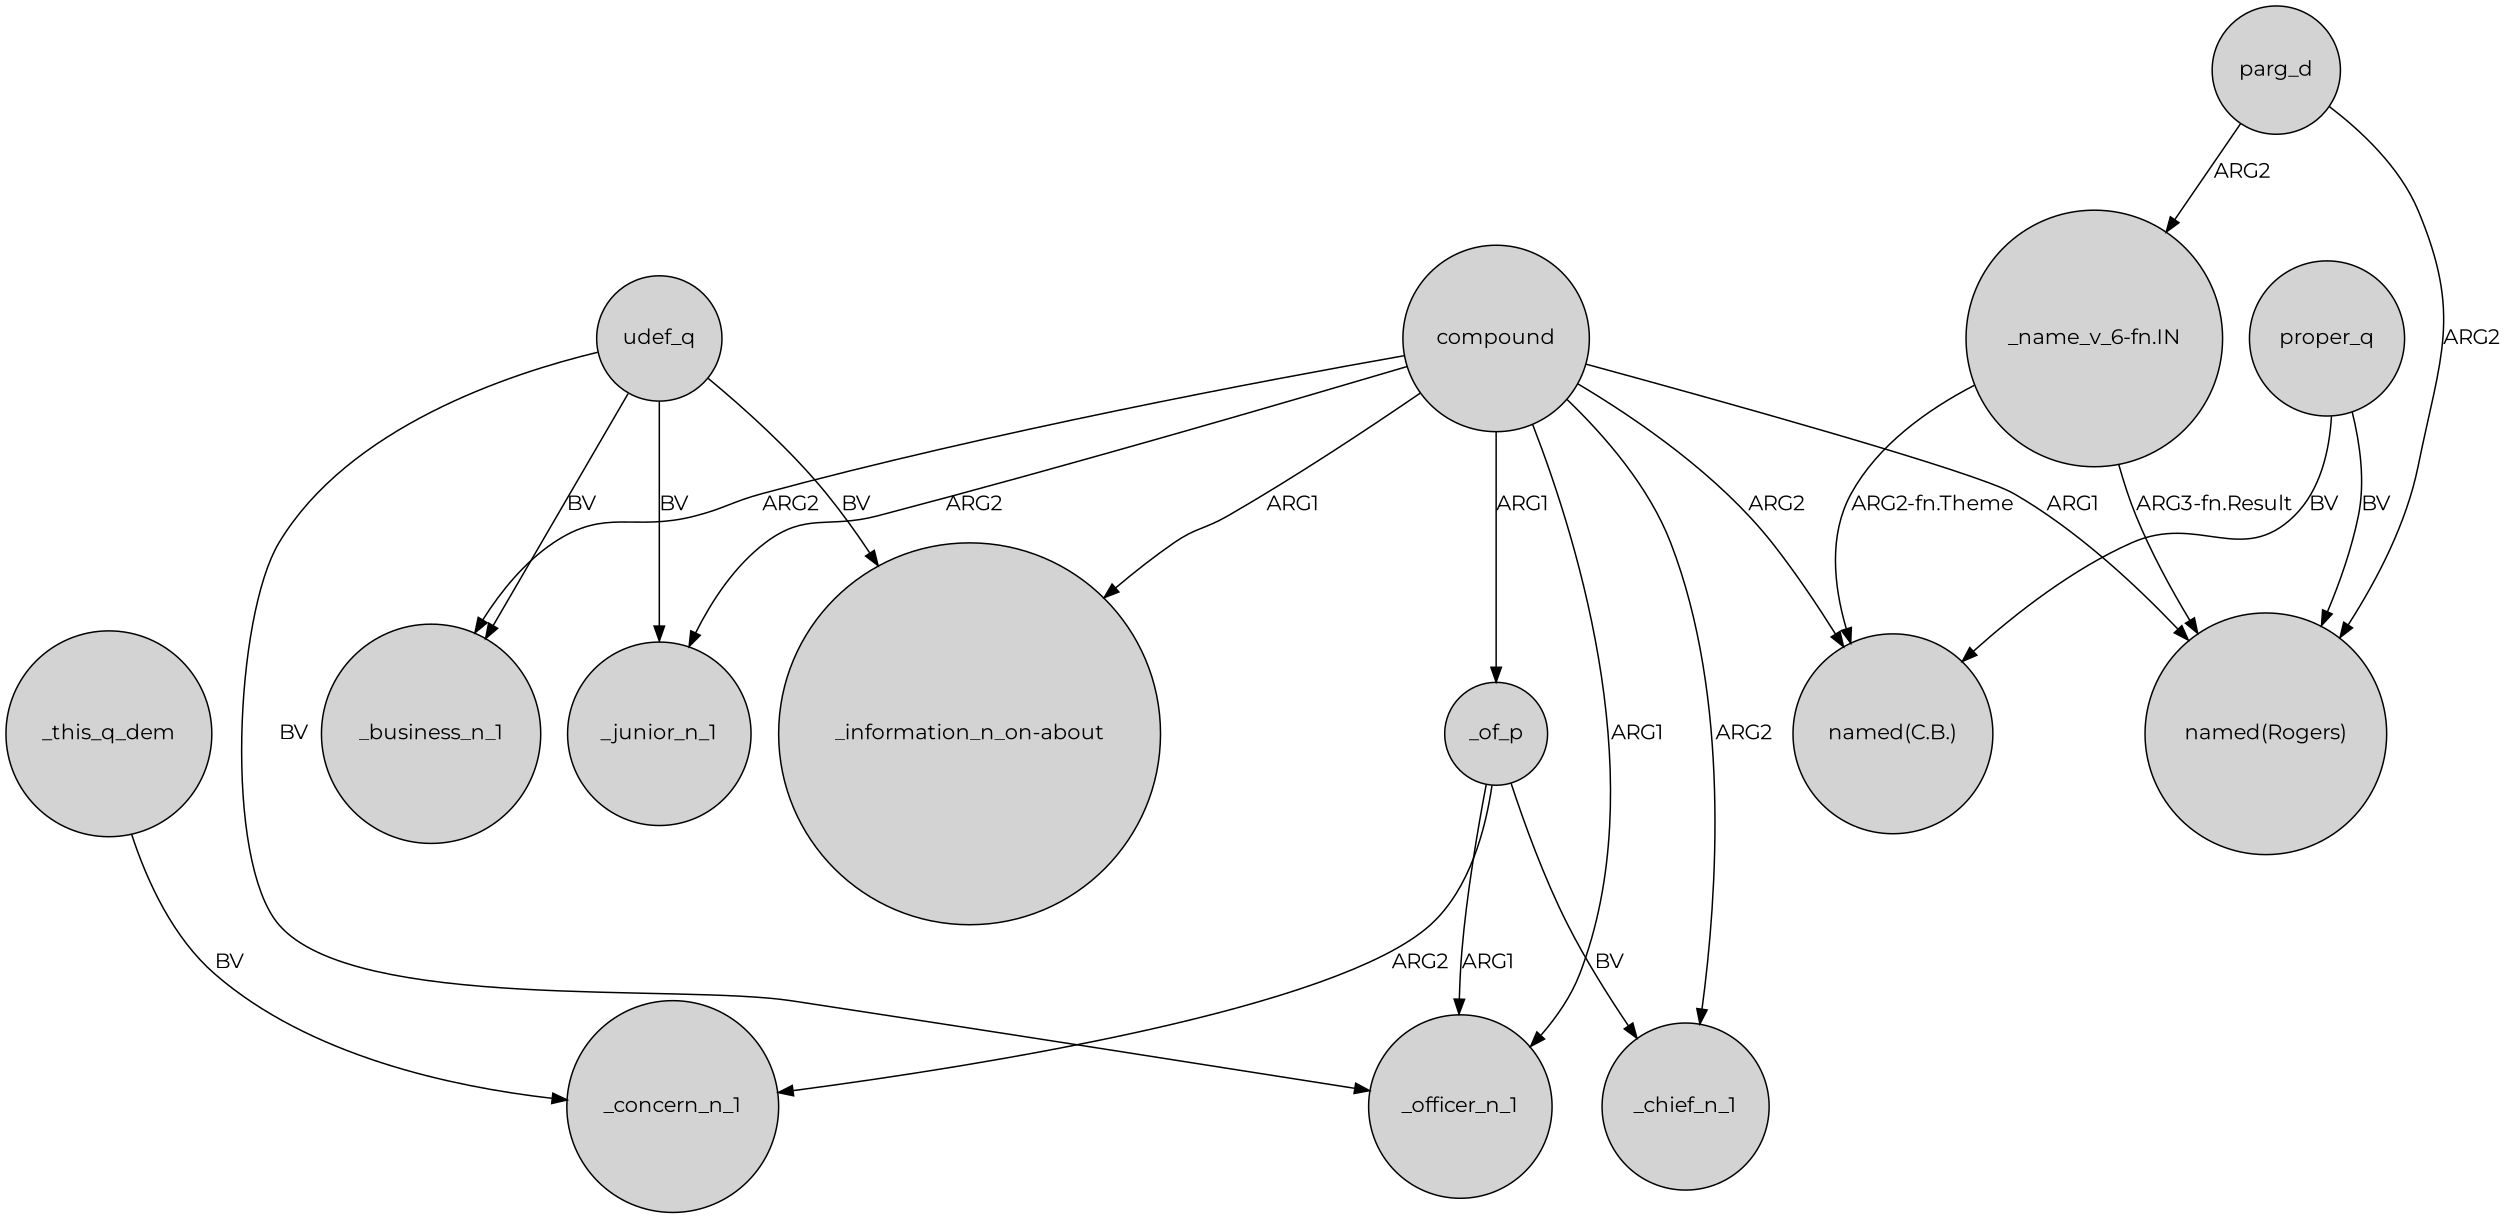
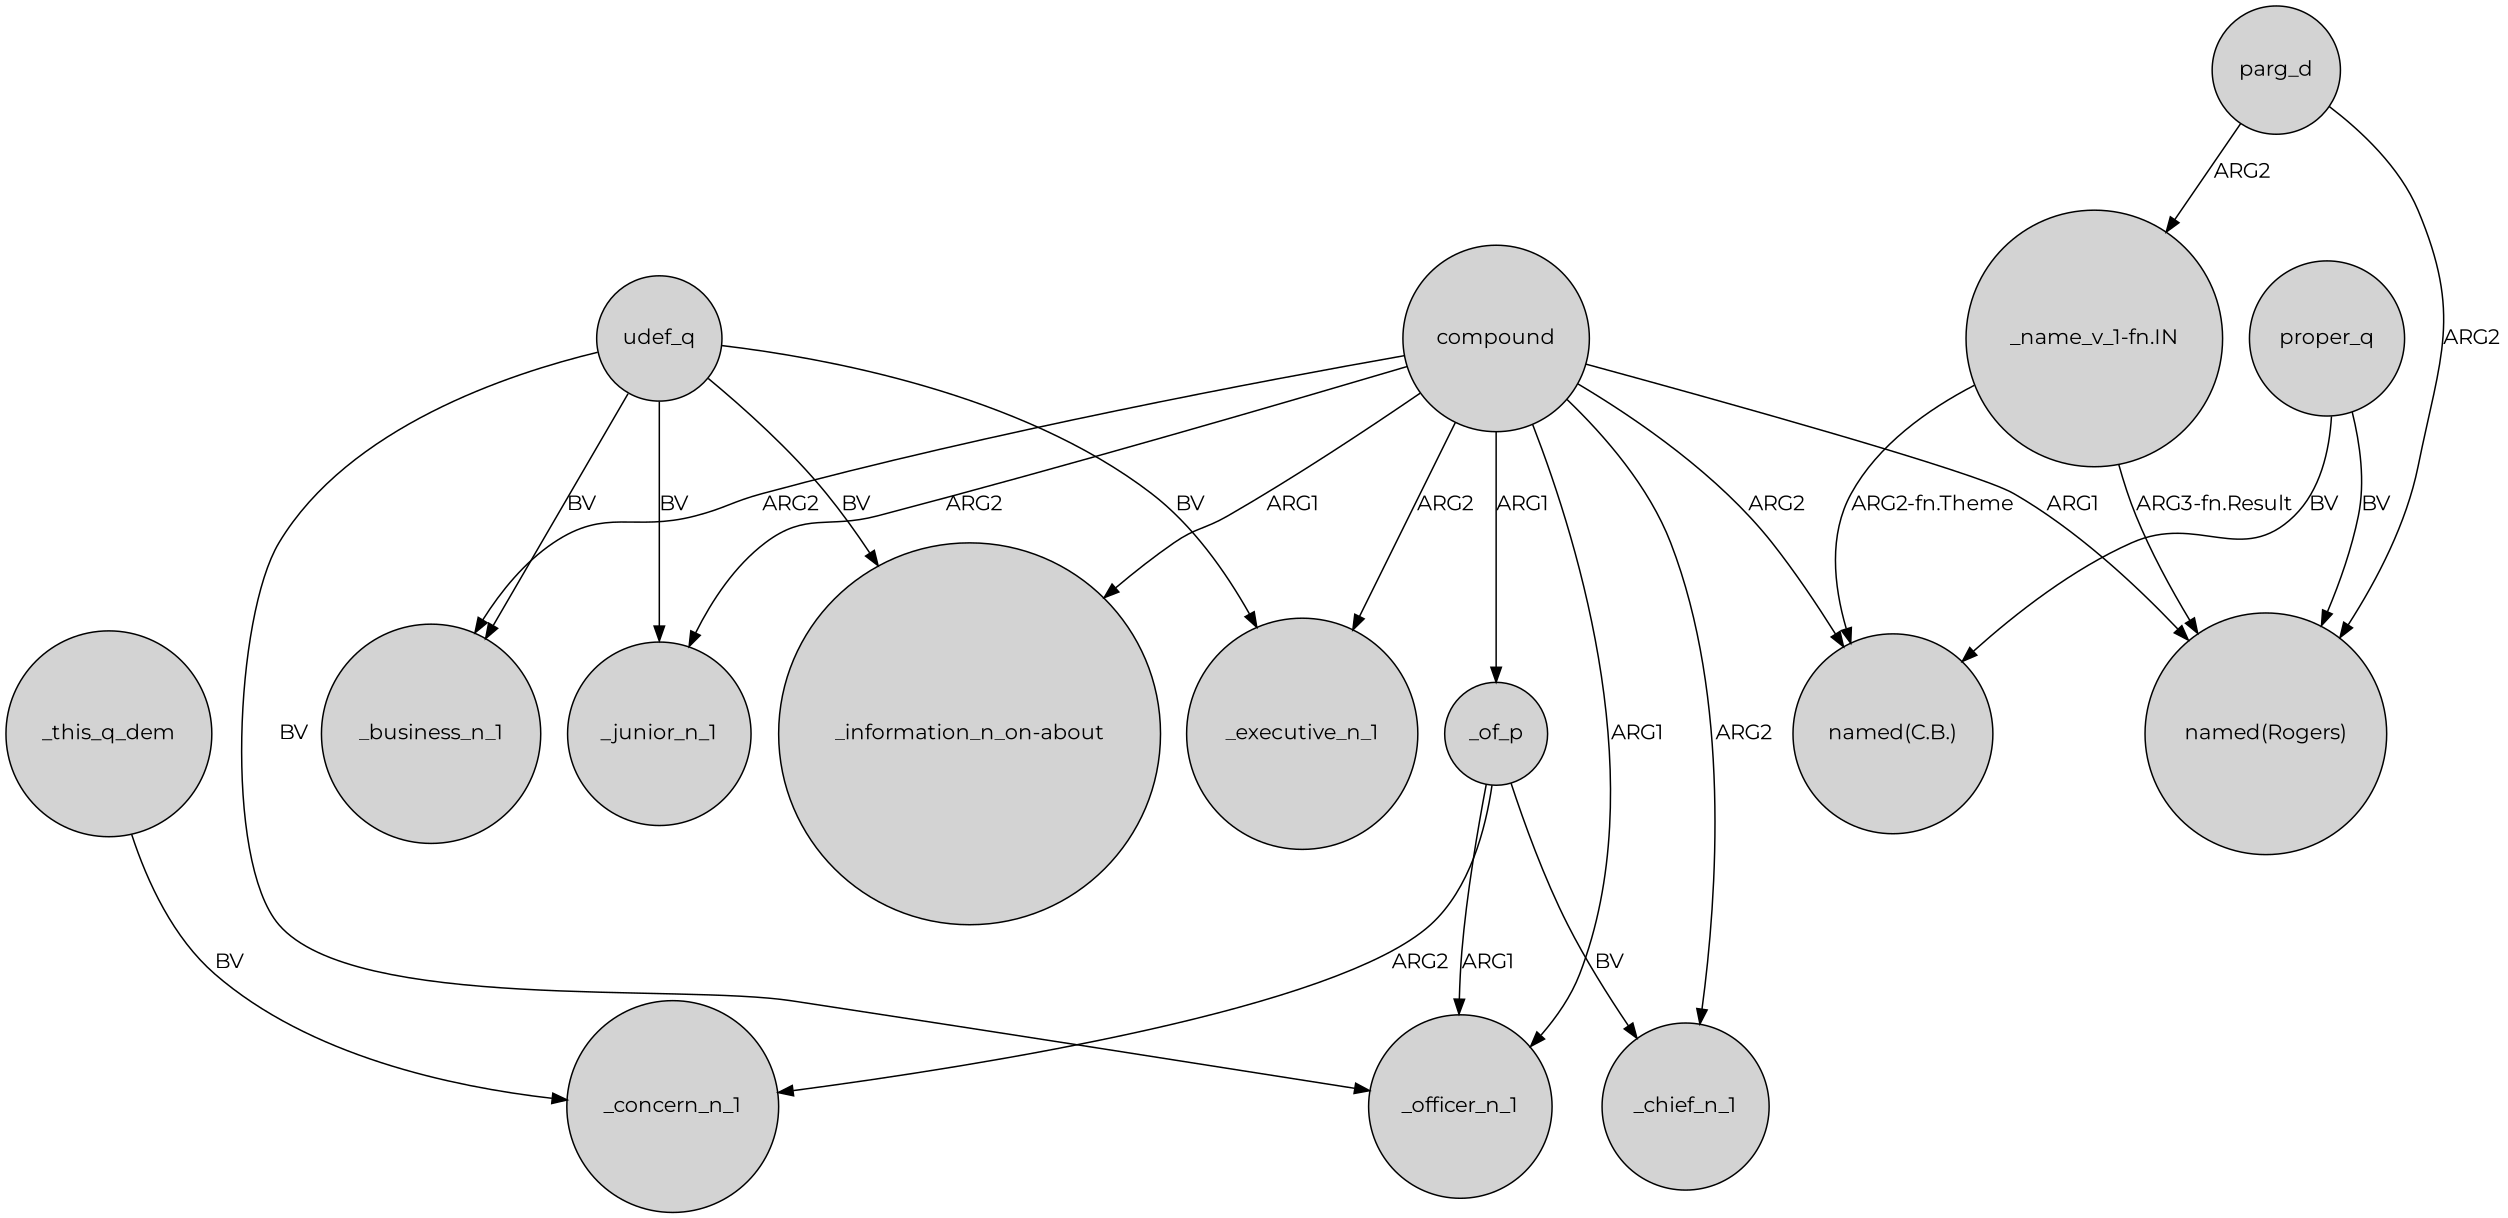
(2094, 338) -> (2094, 338)
none -> (1302, 734)
